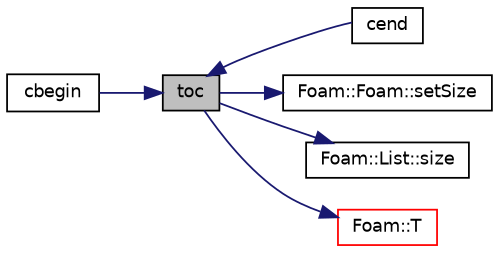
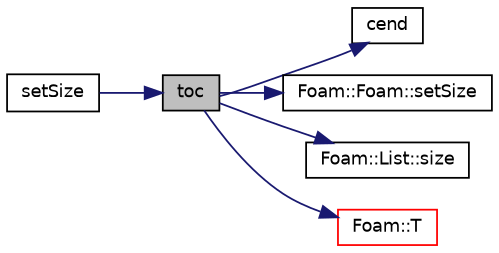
(287, 42) -> (286, 74)
(53, 93) -> (53, 93)
